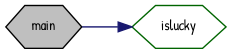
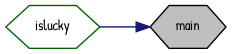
(100, 27) -> (118, 27)
